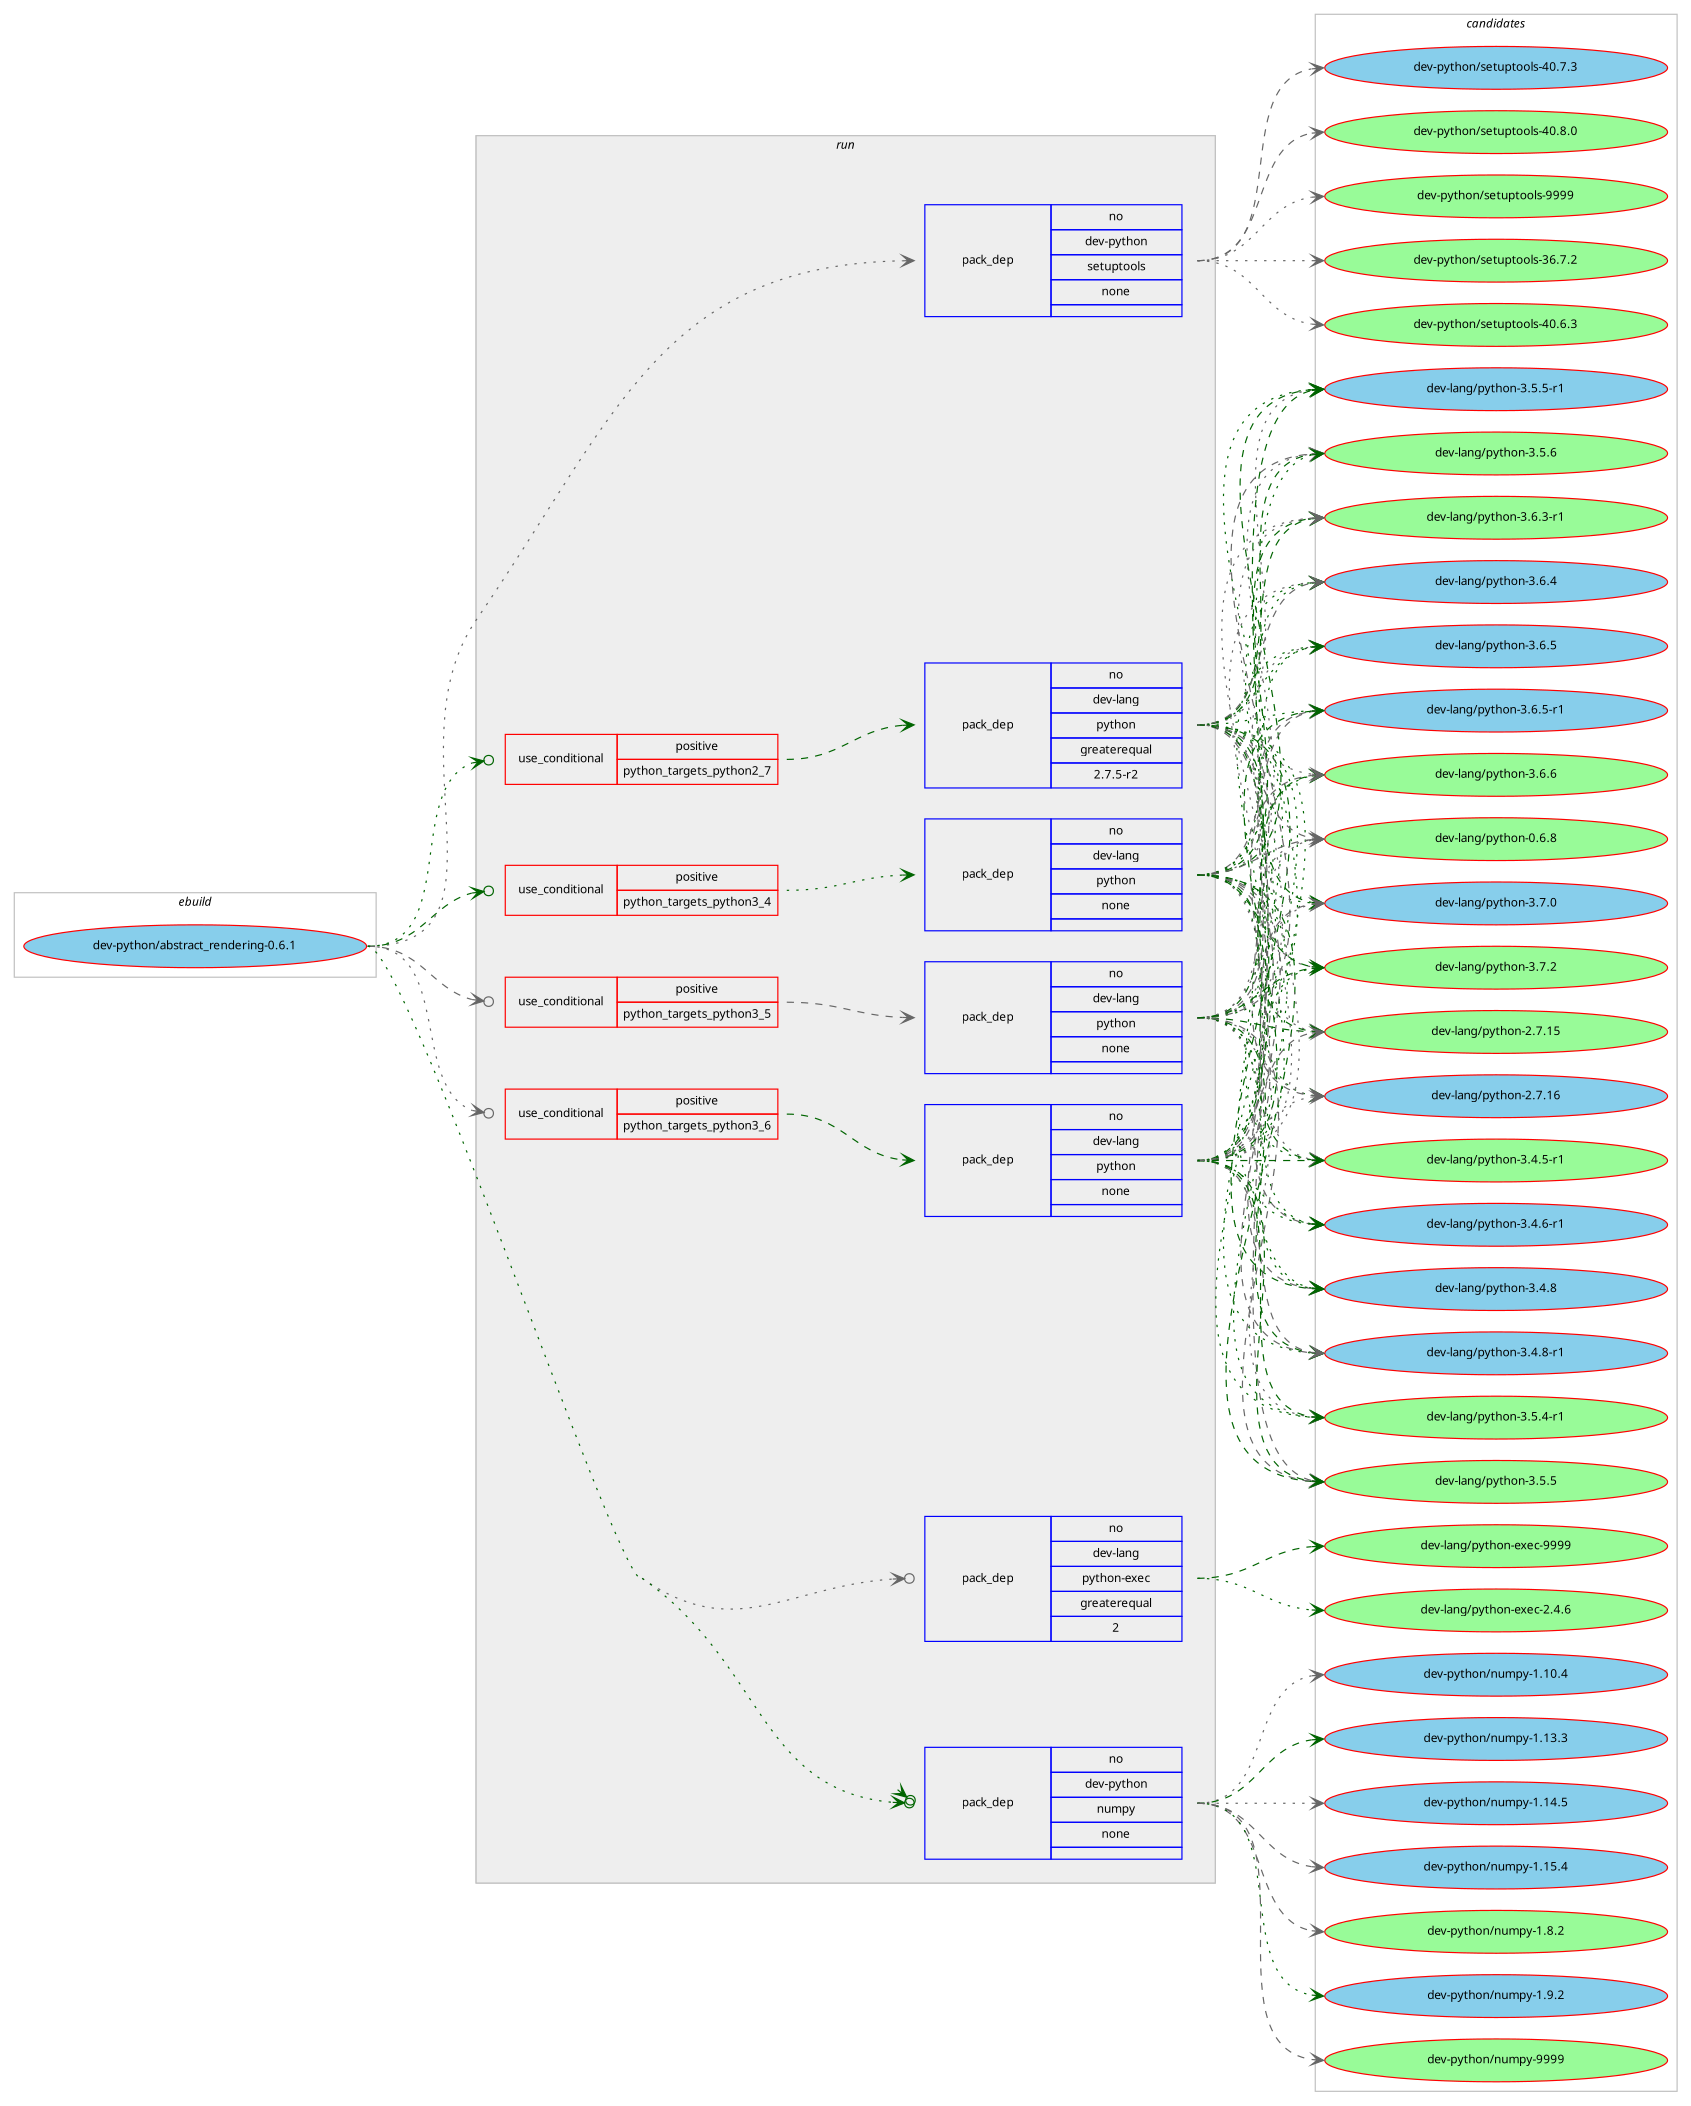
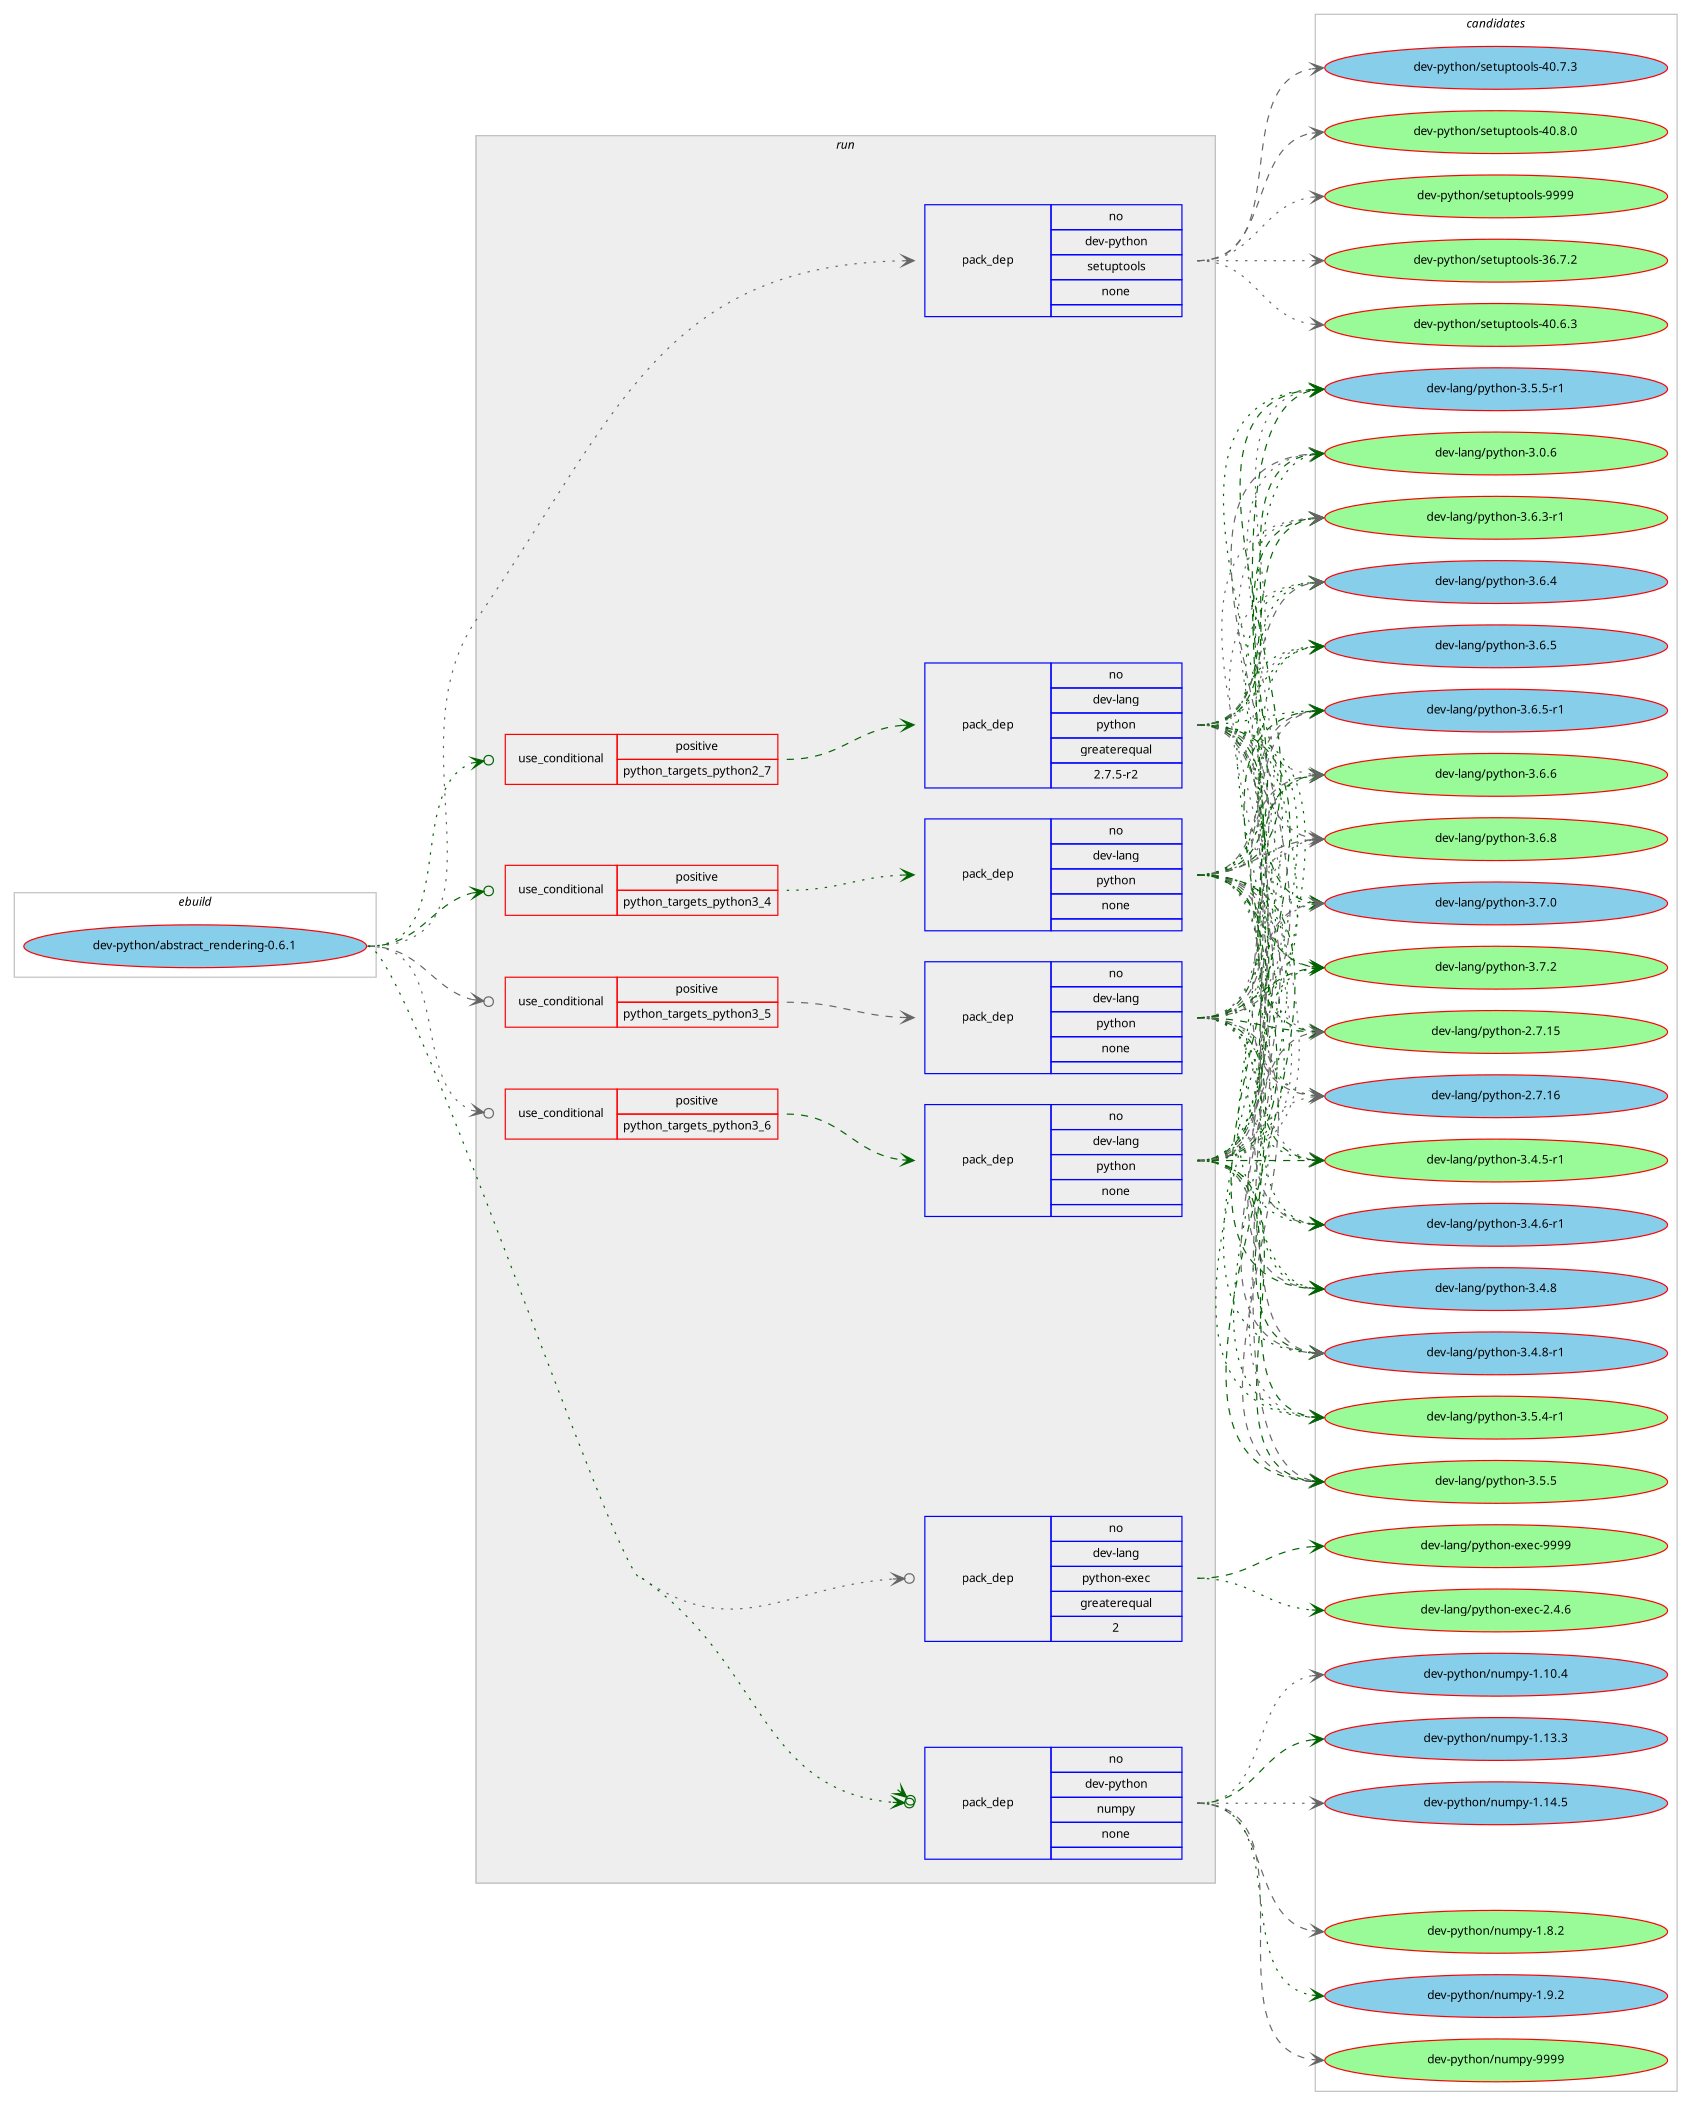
(1496, 453) -> (1496, 453)
(1496, 839) -> (1496, 839)
(1496, 1868) -> none
